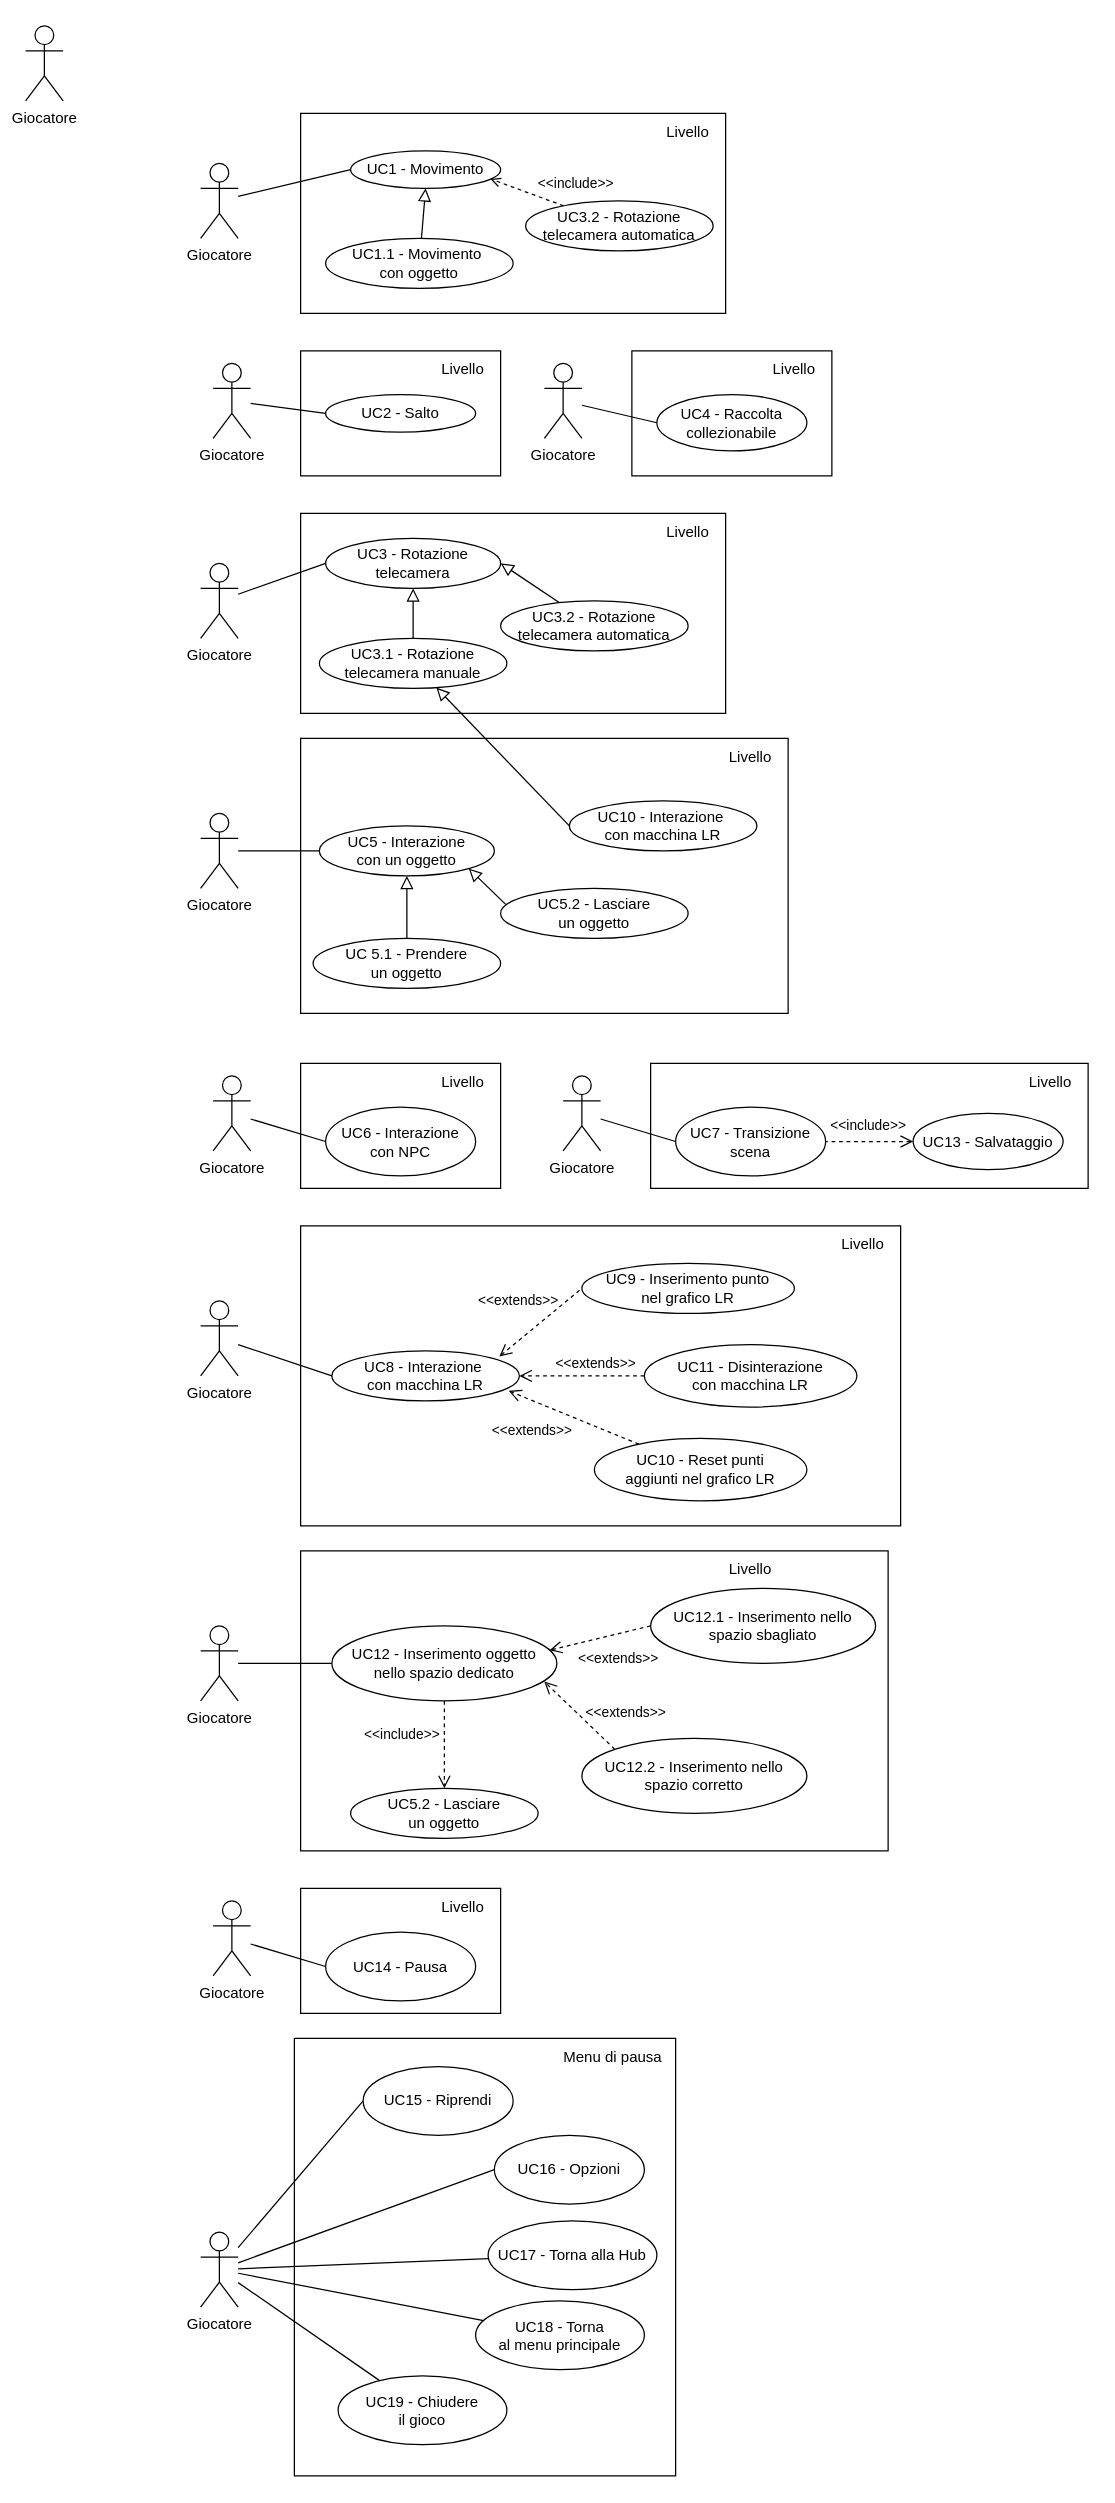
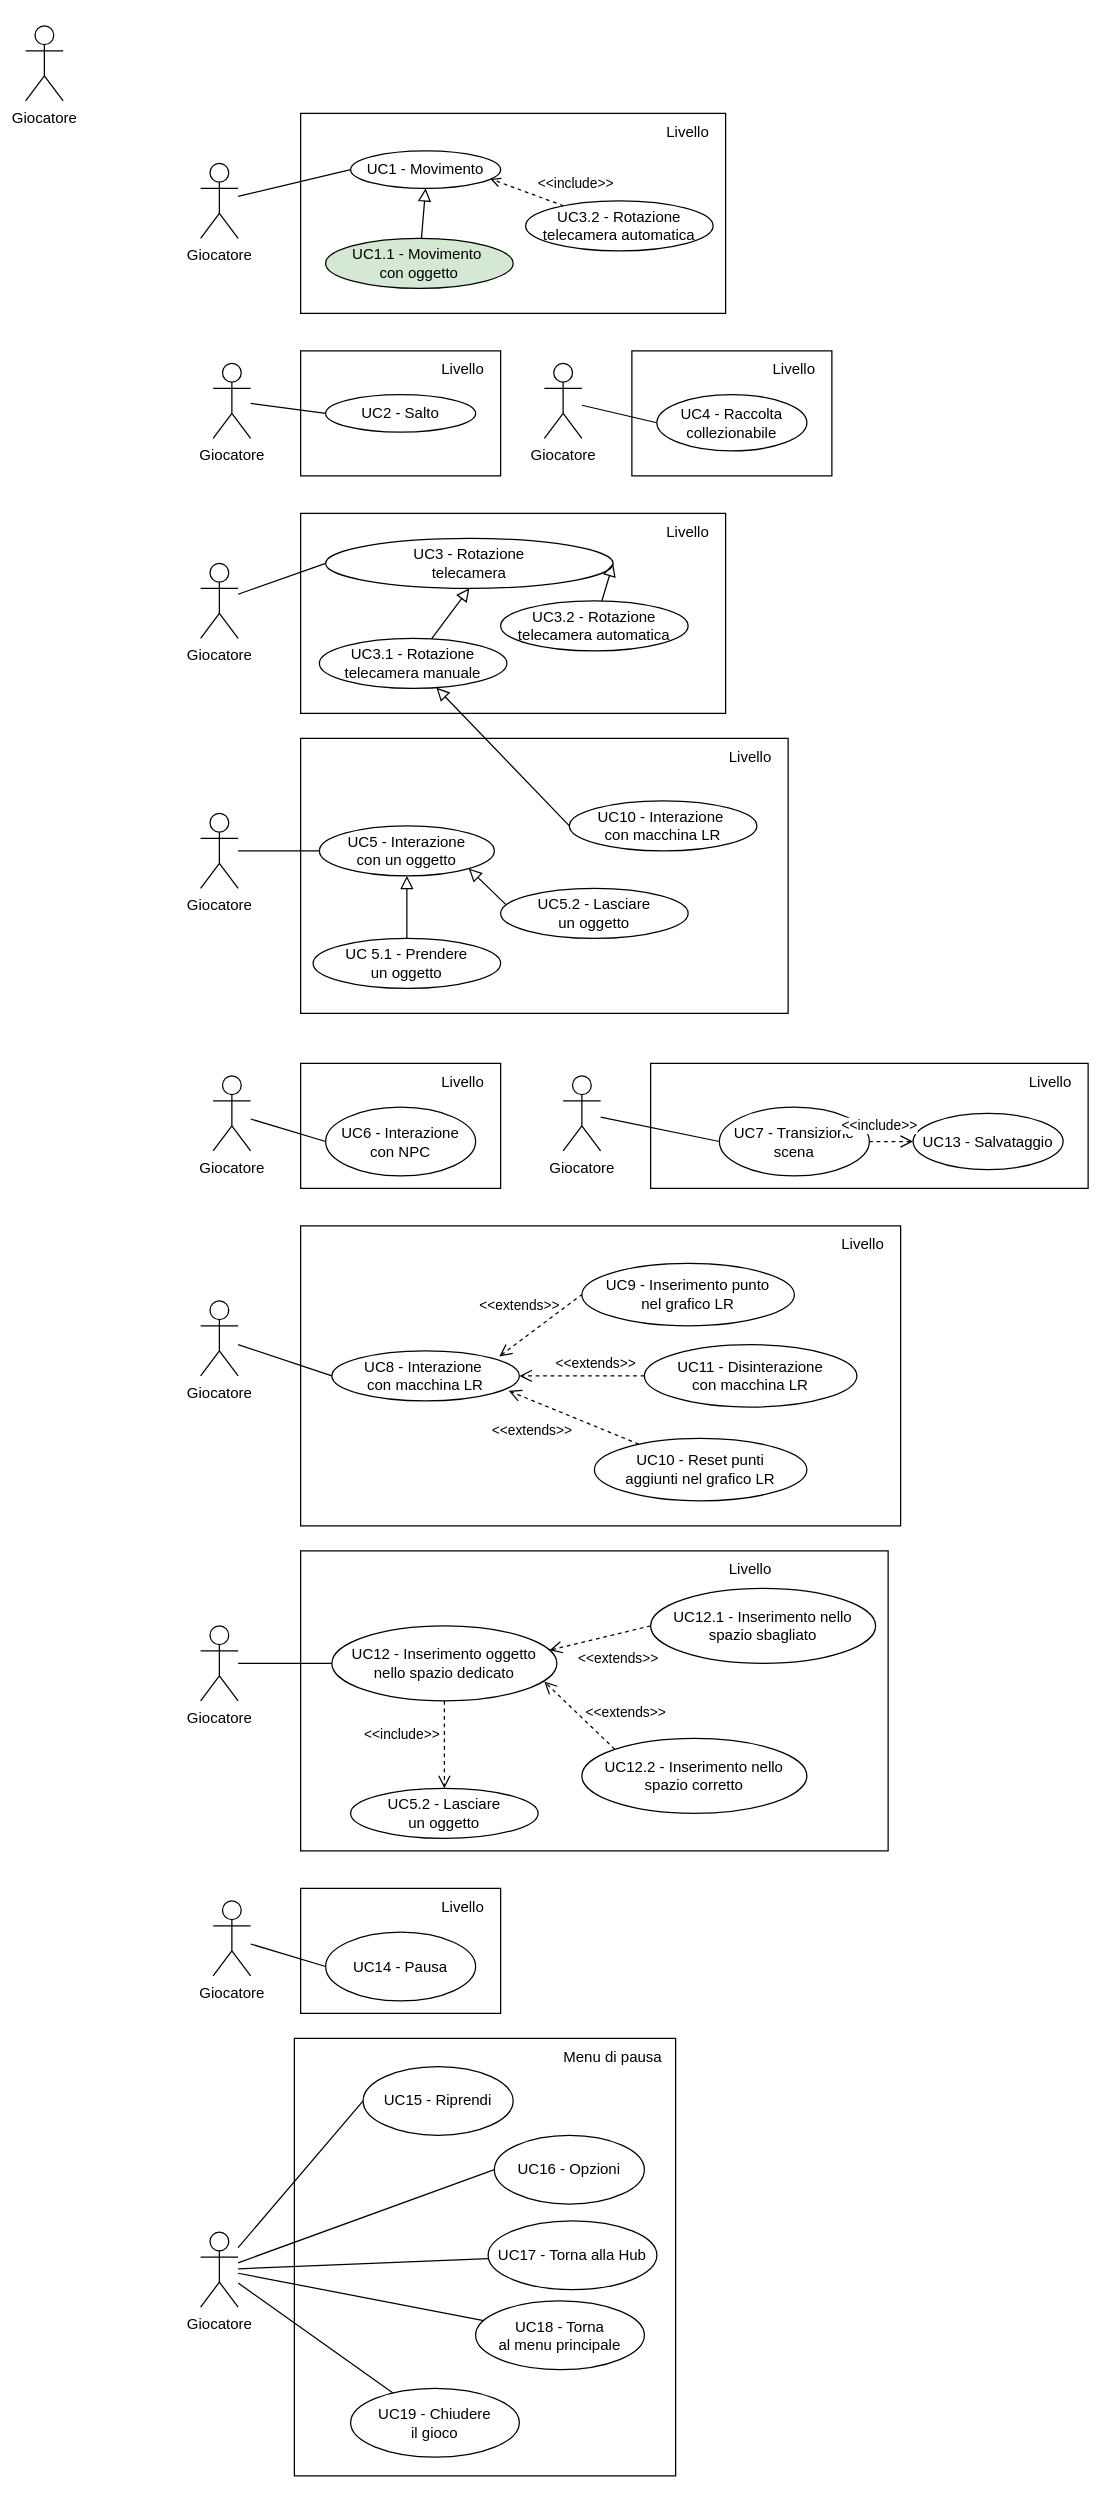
(419, 263) -> (419, 263)
(413, 563) -> (469, 563)
(751, 1141) -> (794, 1141)
(688, 1288) -> (688, 1294)
(423, 2410) -> (435, 2423)
